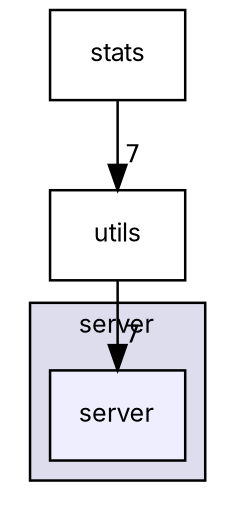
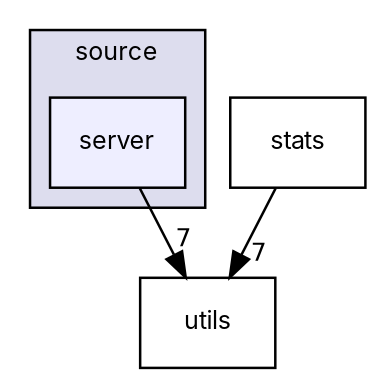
(118, 318) -> (158, 223)
(118, 327) -> (118, 54)
